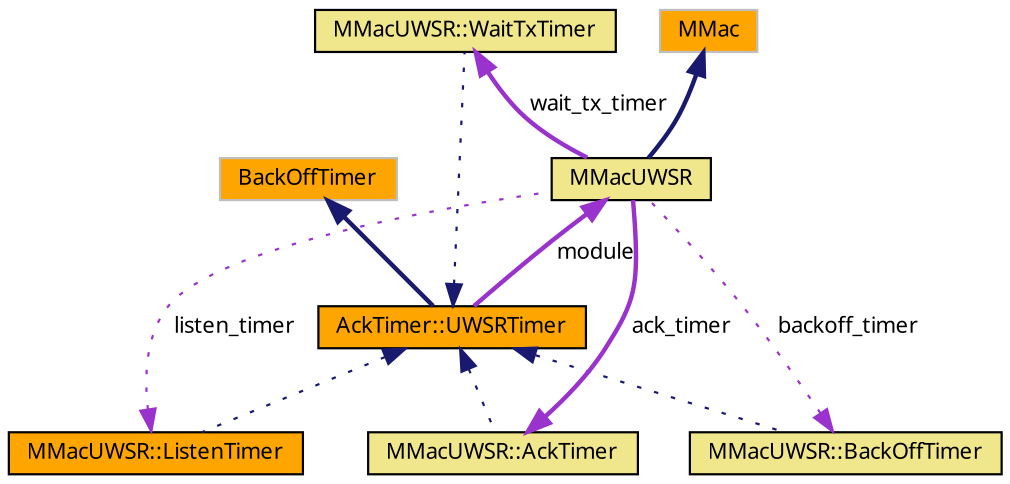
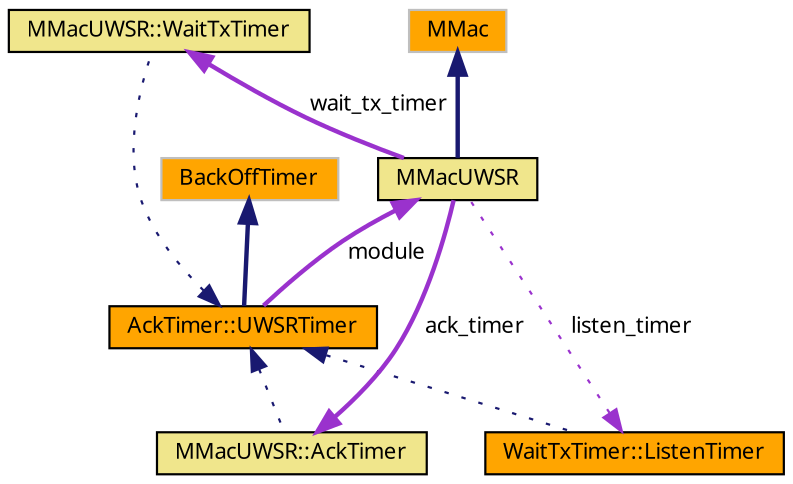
(156, 453) -> (635, 453)
(846, 453) -> none
